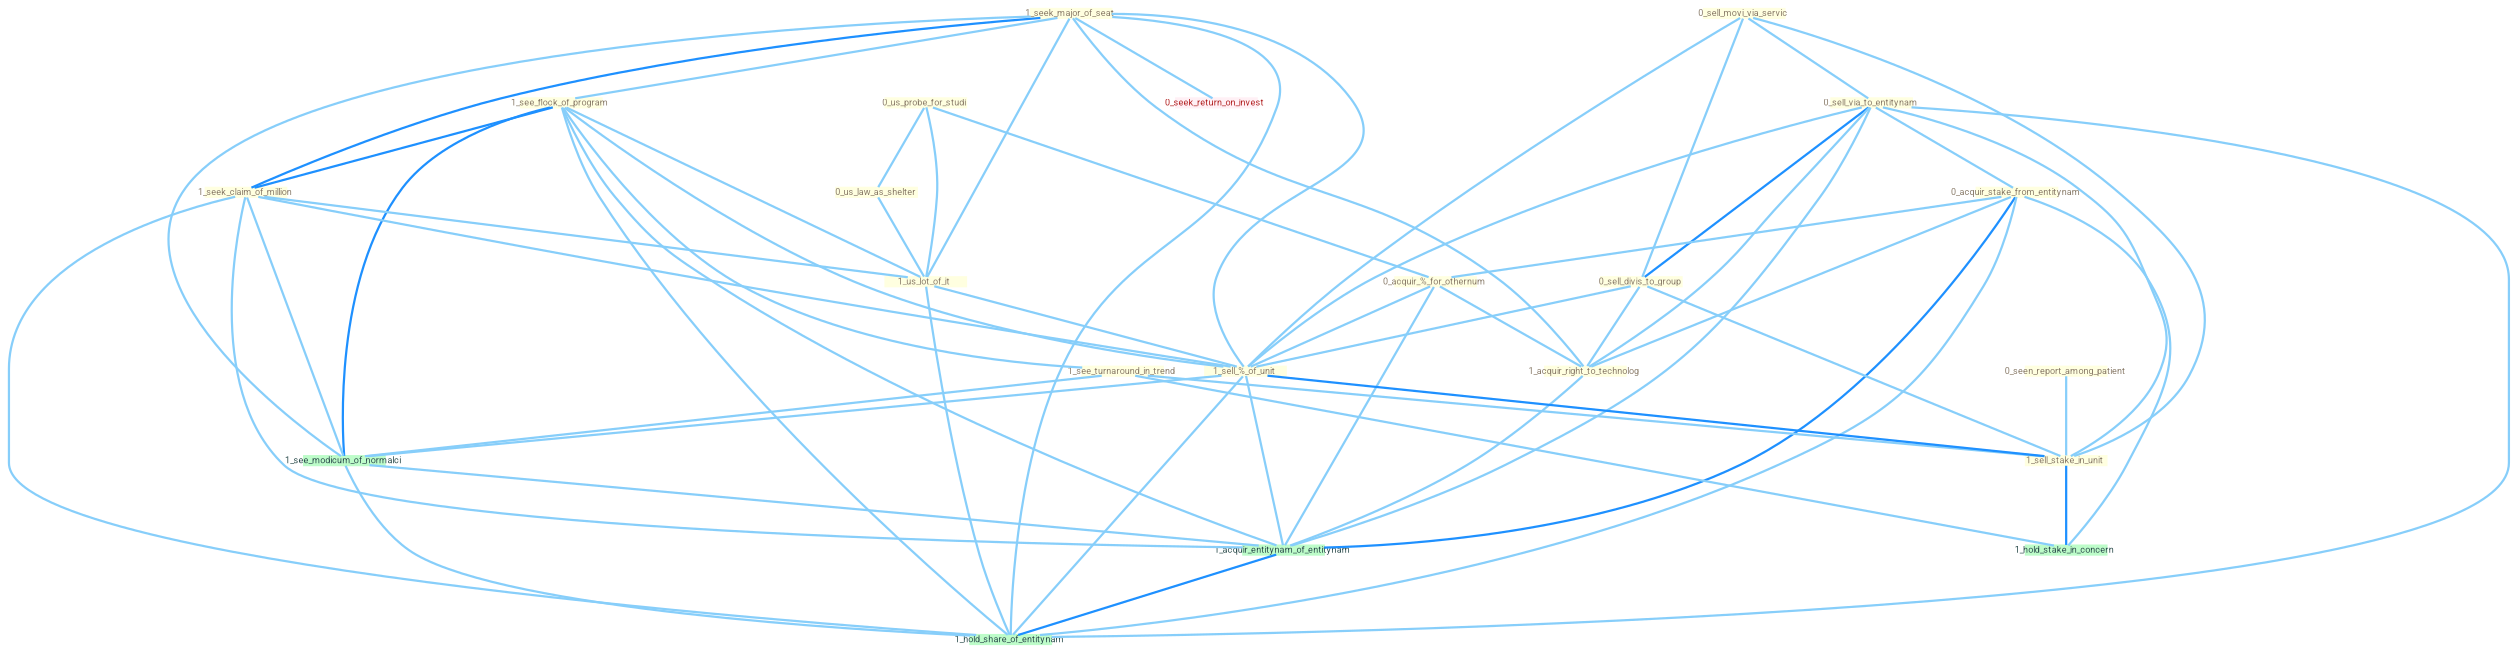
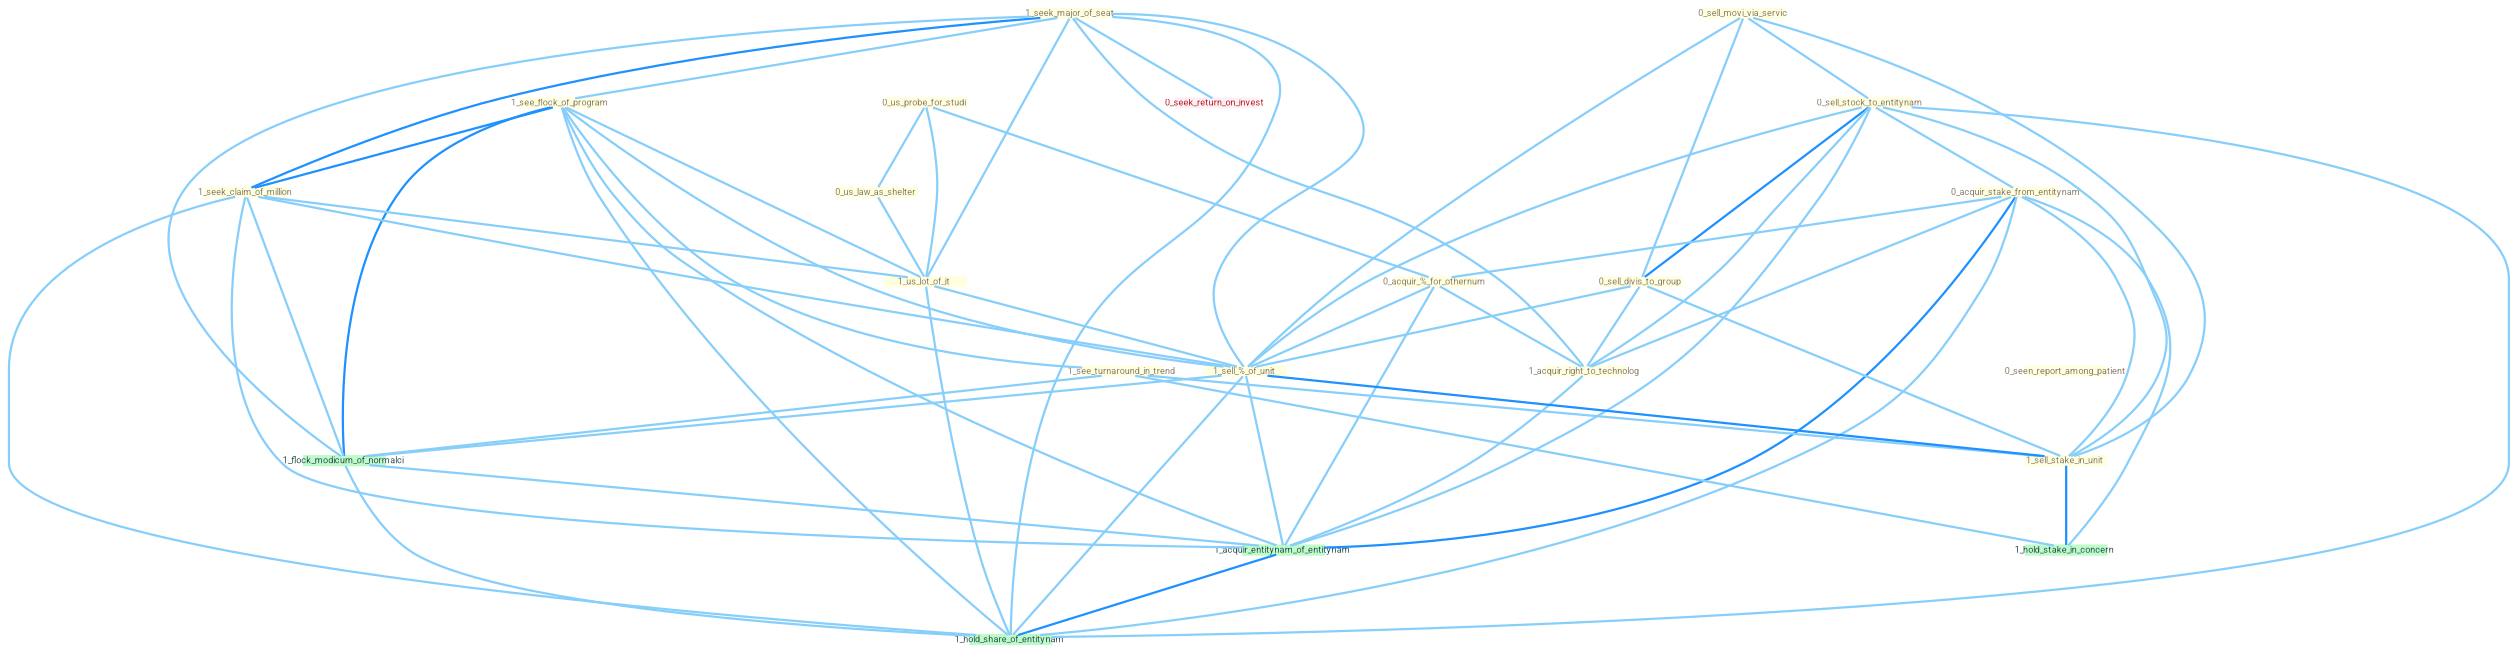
(1872, 103) -> (1872, 103)
(2066, 416) -> (2131, 313)
(344, 461) -> (344, 461)
